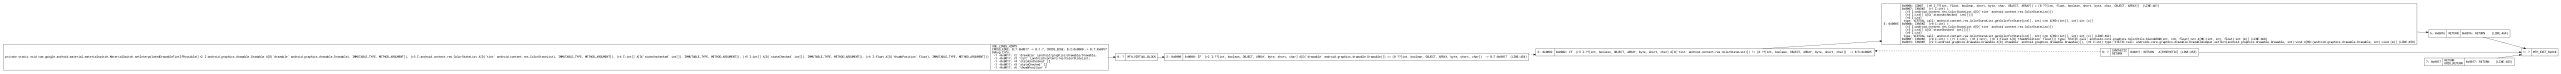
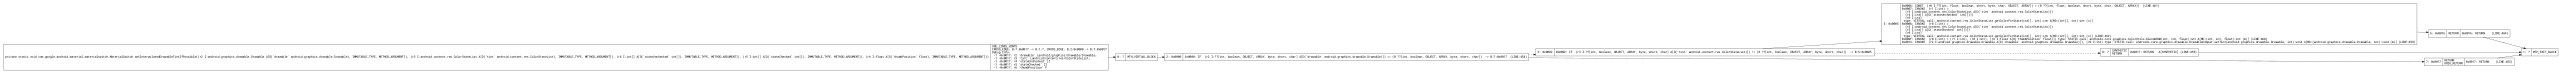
(1989, 51) -> (1987, 54)
none -> (1975, 60)
